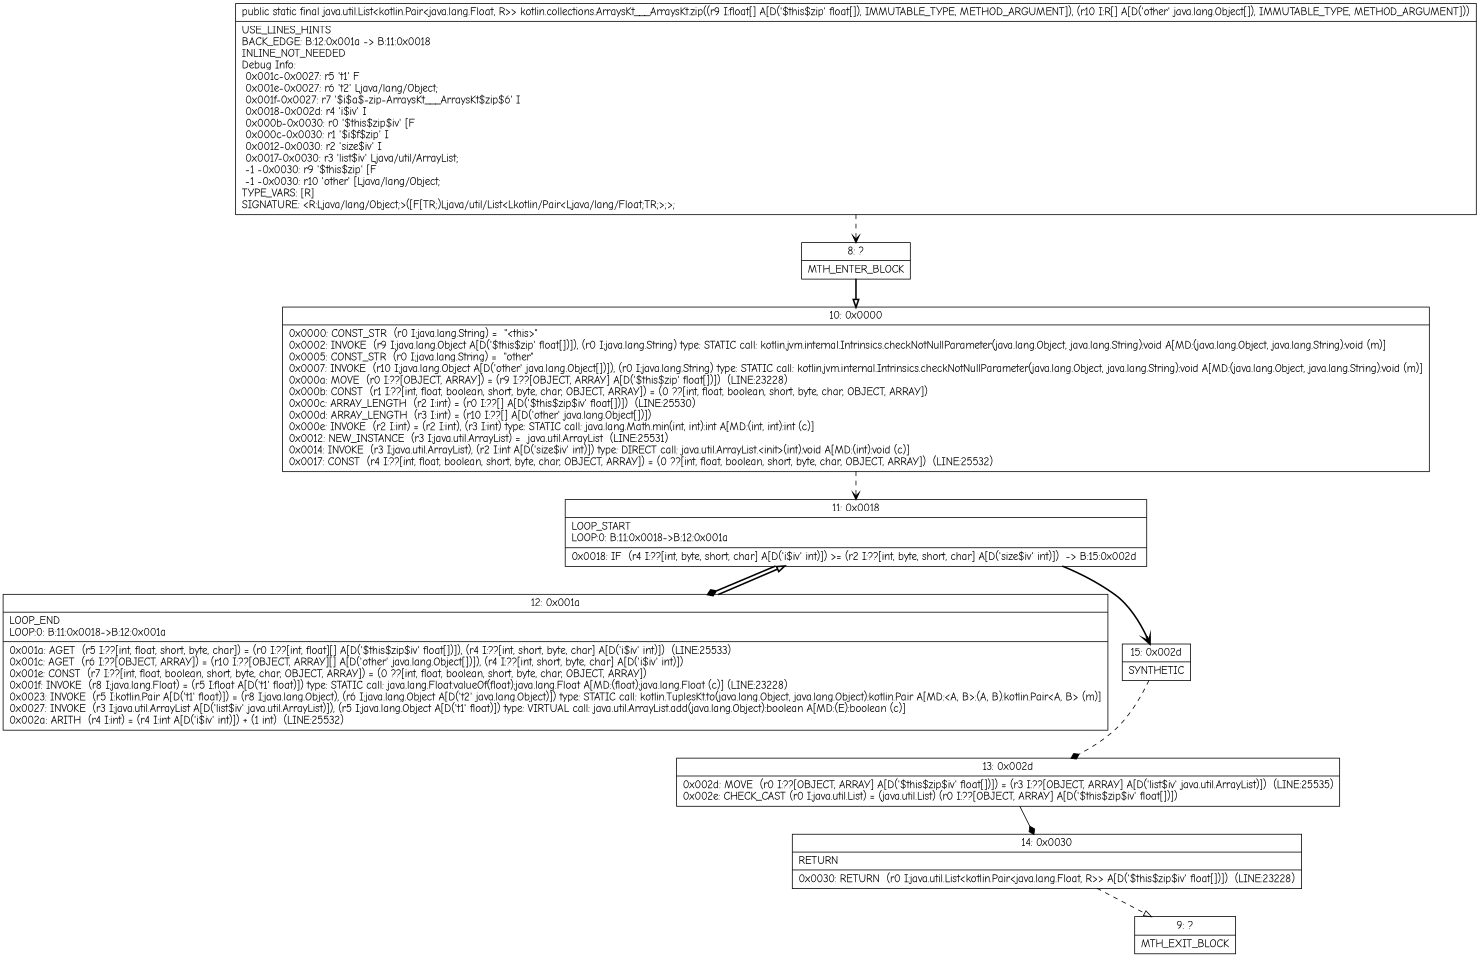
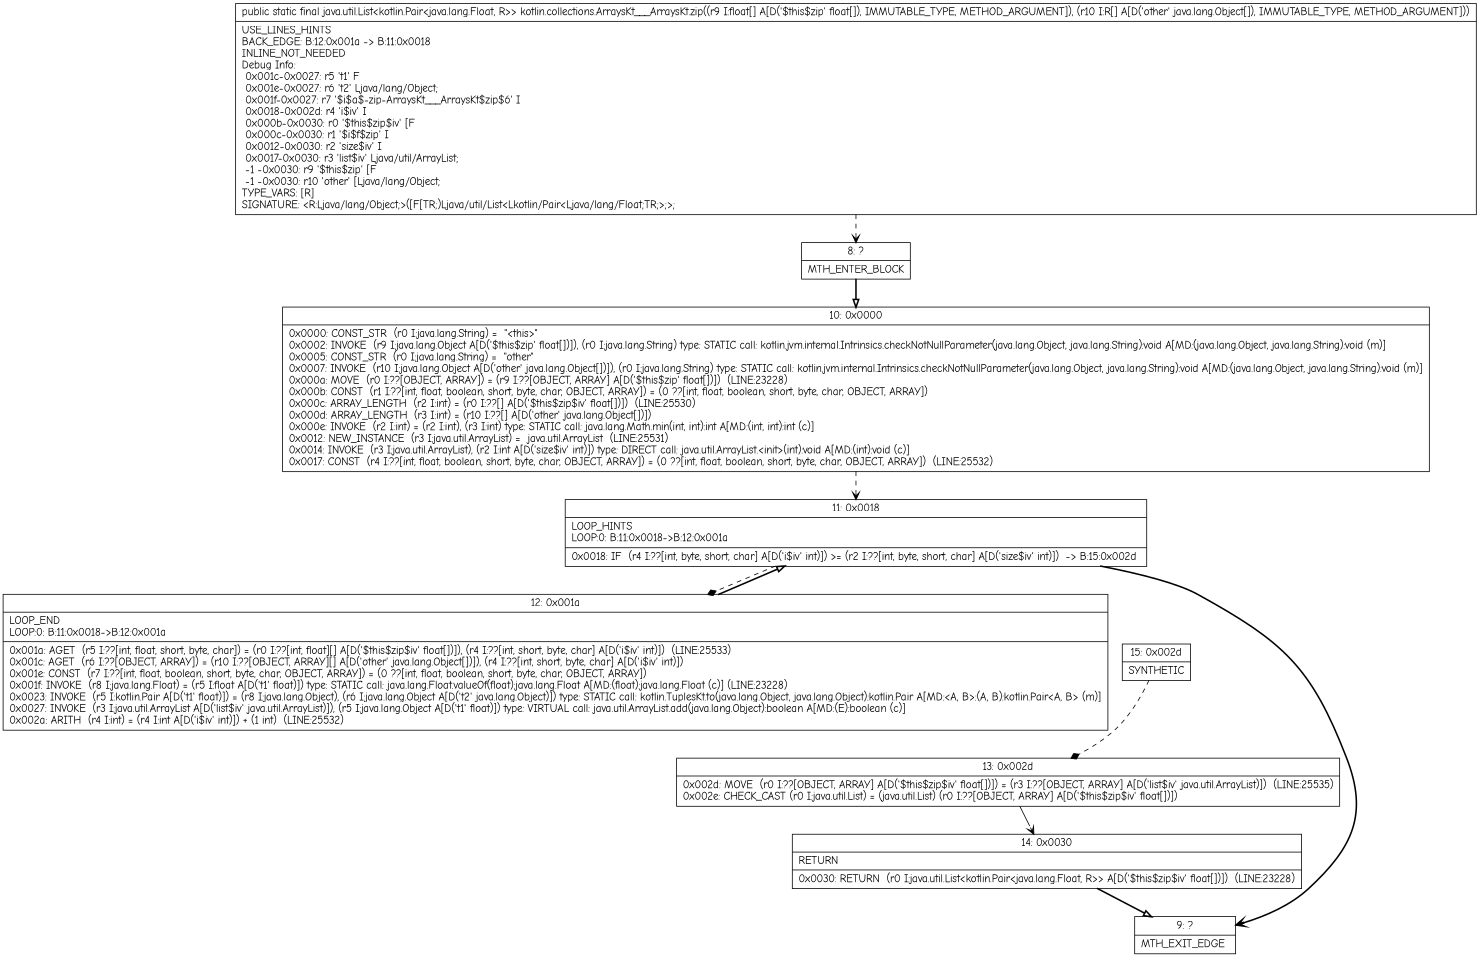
(601, 526) -> (602, 526)
(746, 578) -> (746, 578)
(1112, 593) -> (1325, 709)
(1025, 816) -> (1025, 816)
(1121, 901) -> (1121, 901)
(1185, 944) -> (1183, 944)
